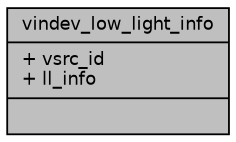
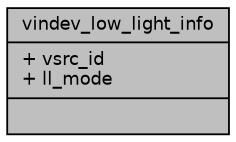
(59, 79) -> (68, 79)
